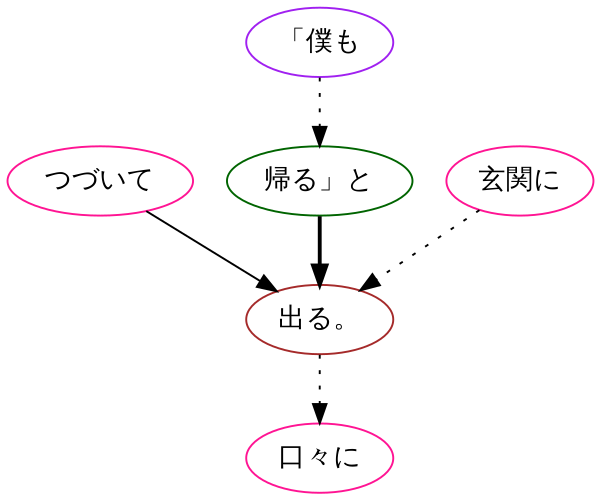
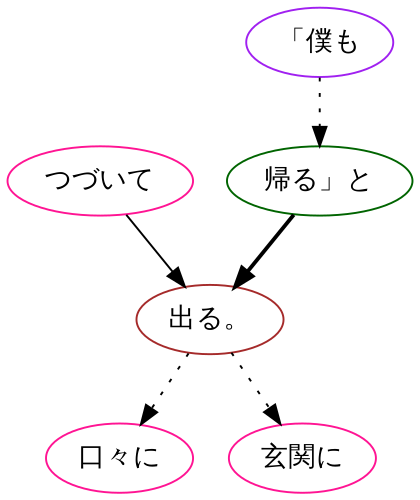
(428, 245) -> (250, 380)
